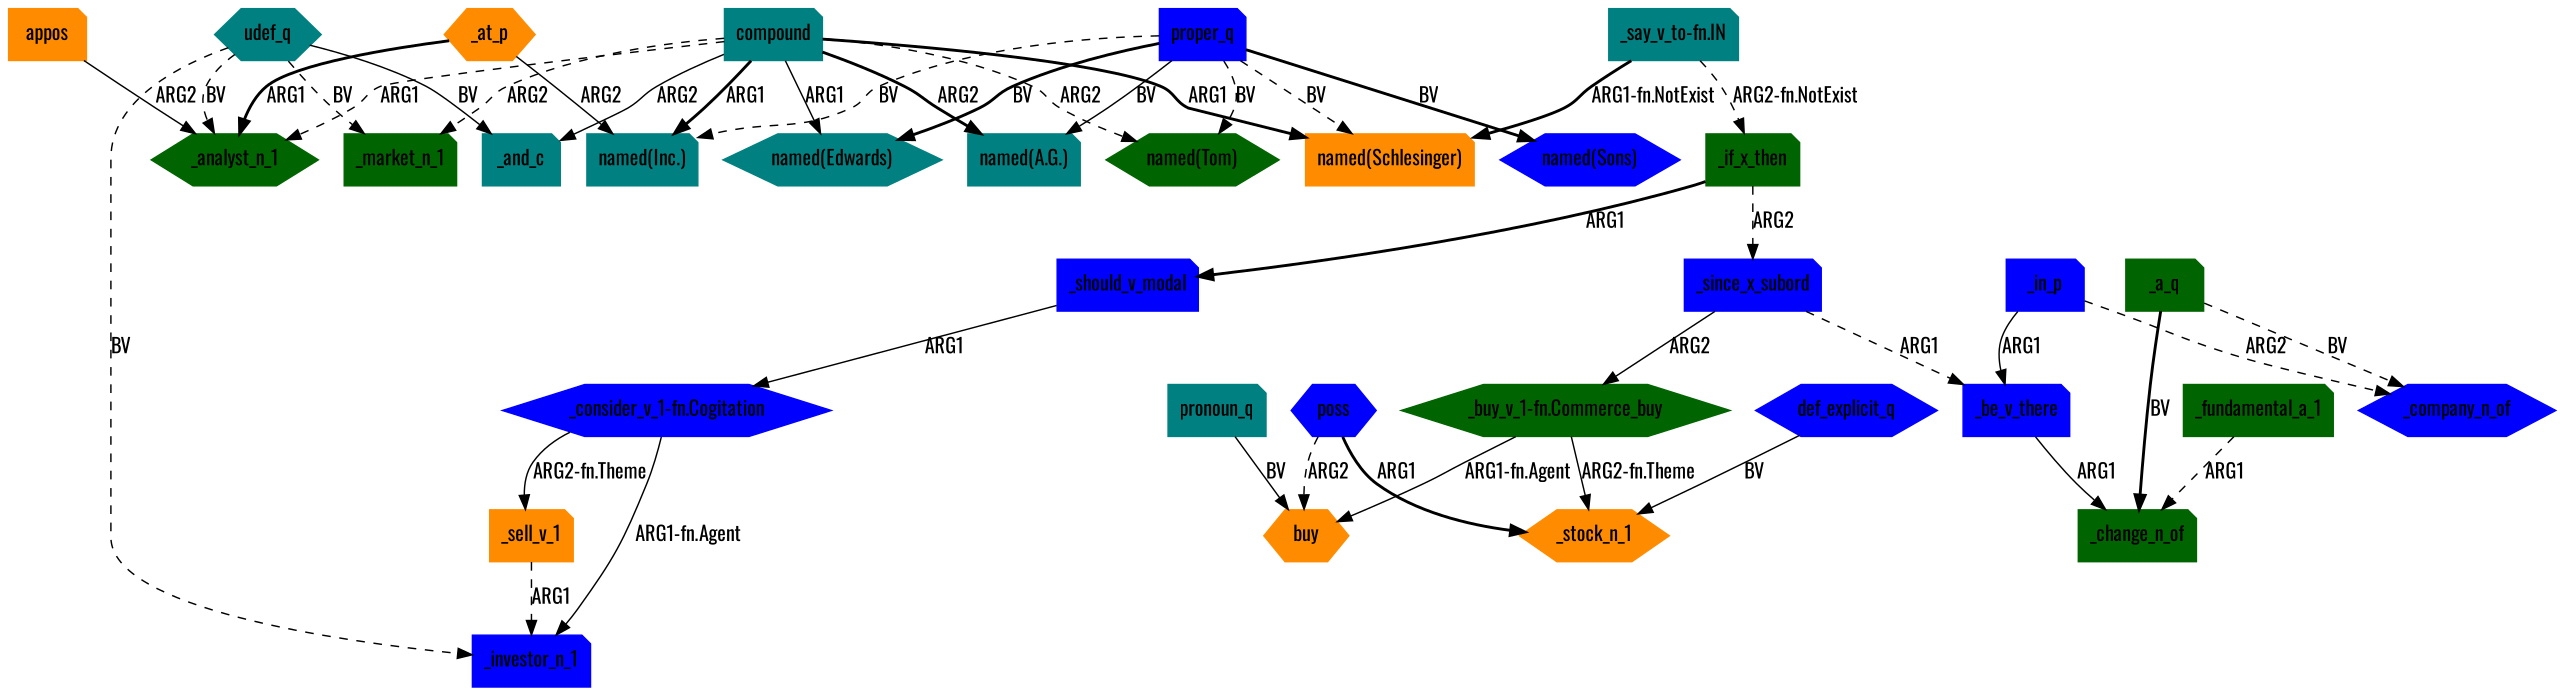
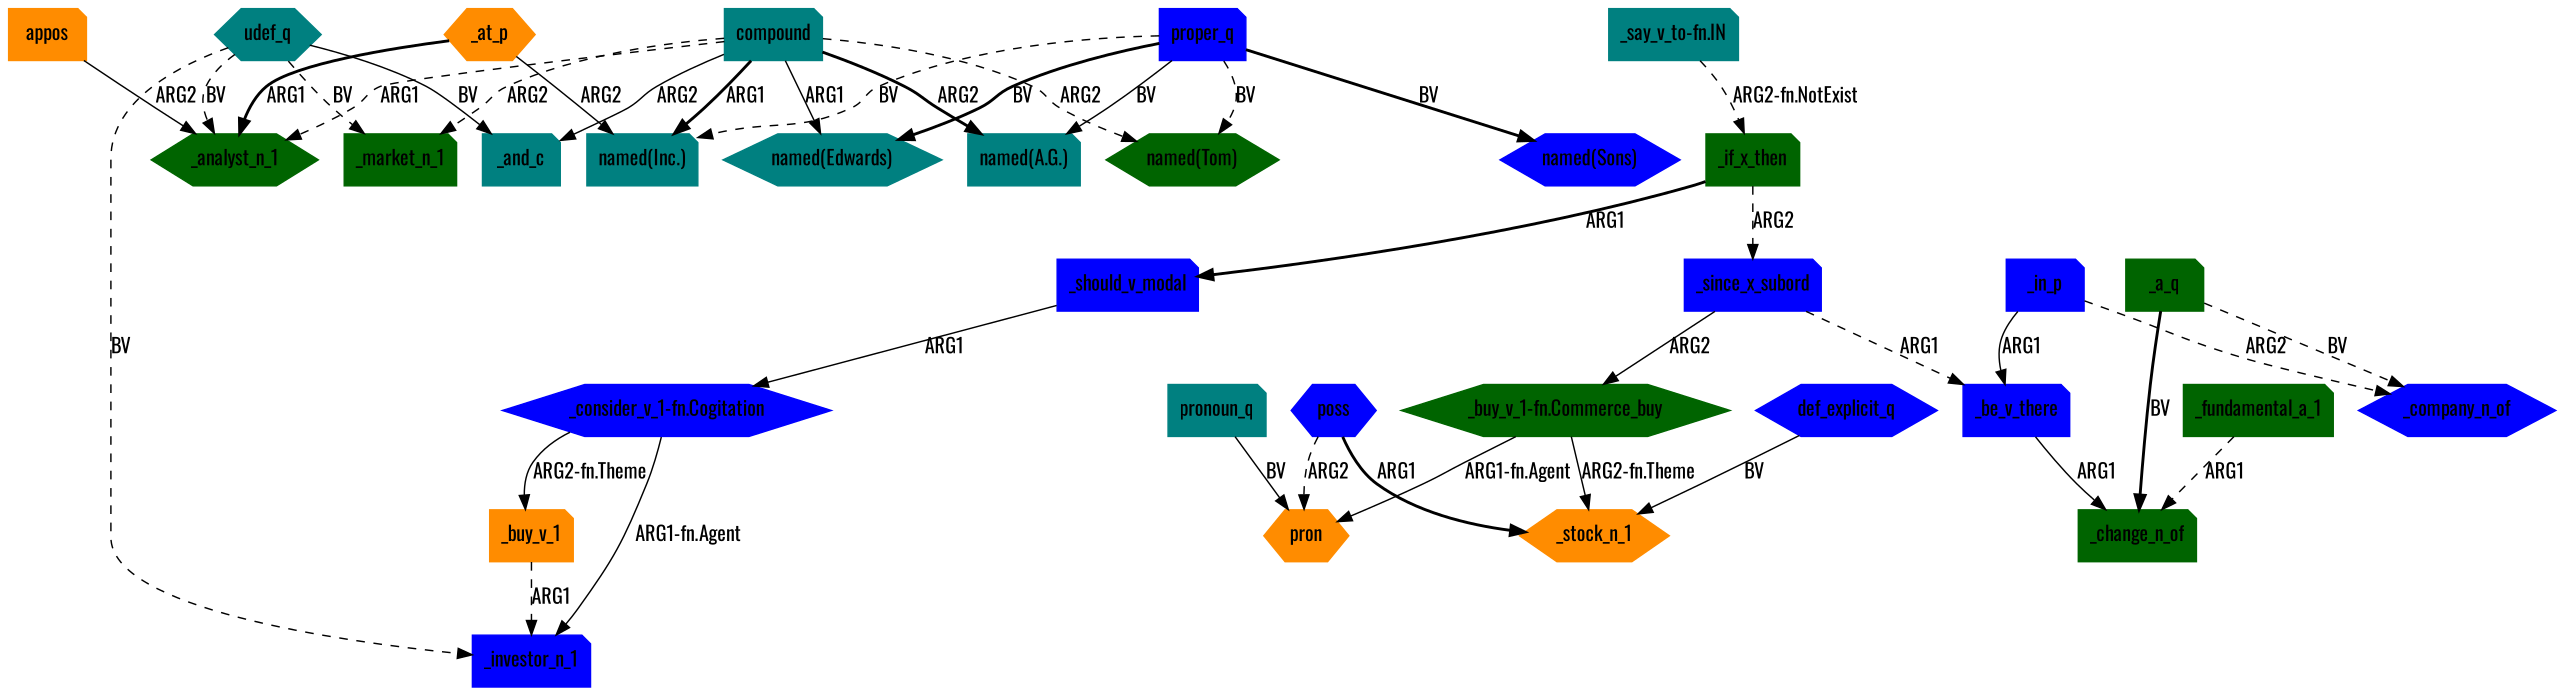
(1390, 160) -> none
(531, 536) -> (531, 536)
(1306, 536) -> (1306, 536)
